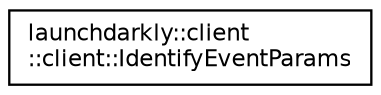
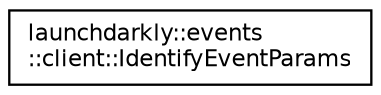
(190, 48) -> (190, 48)
